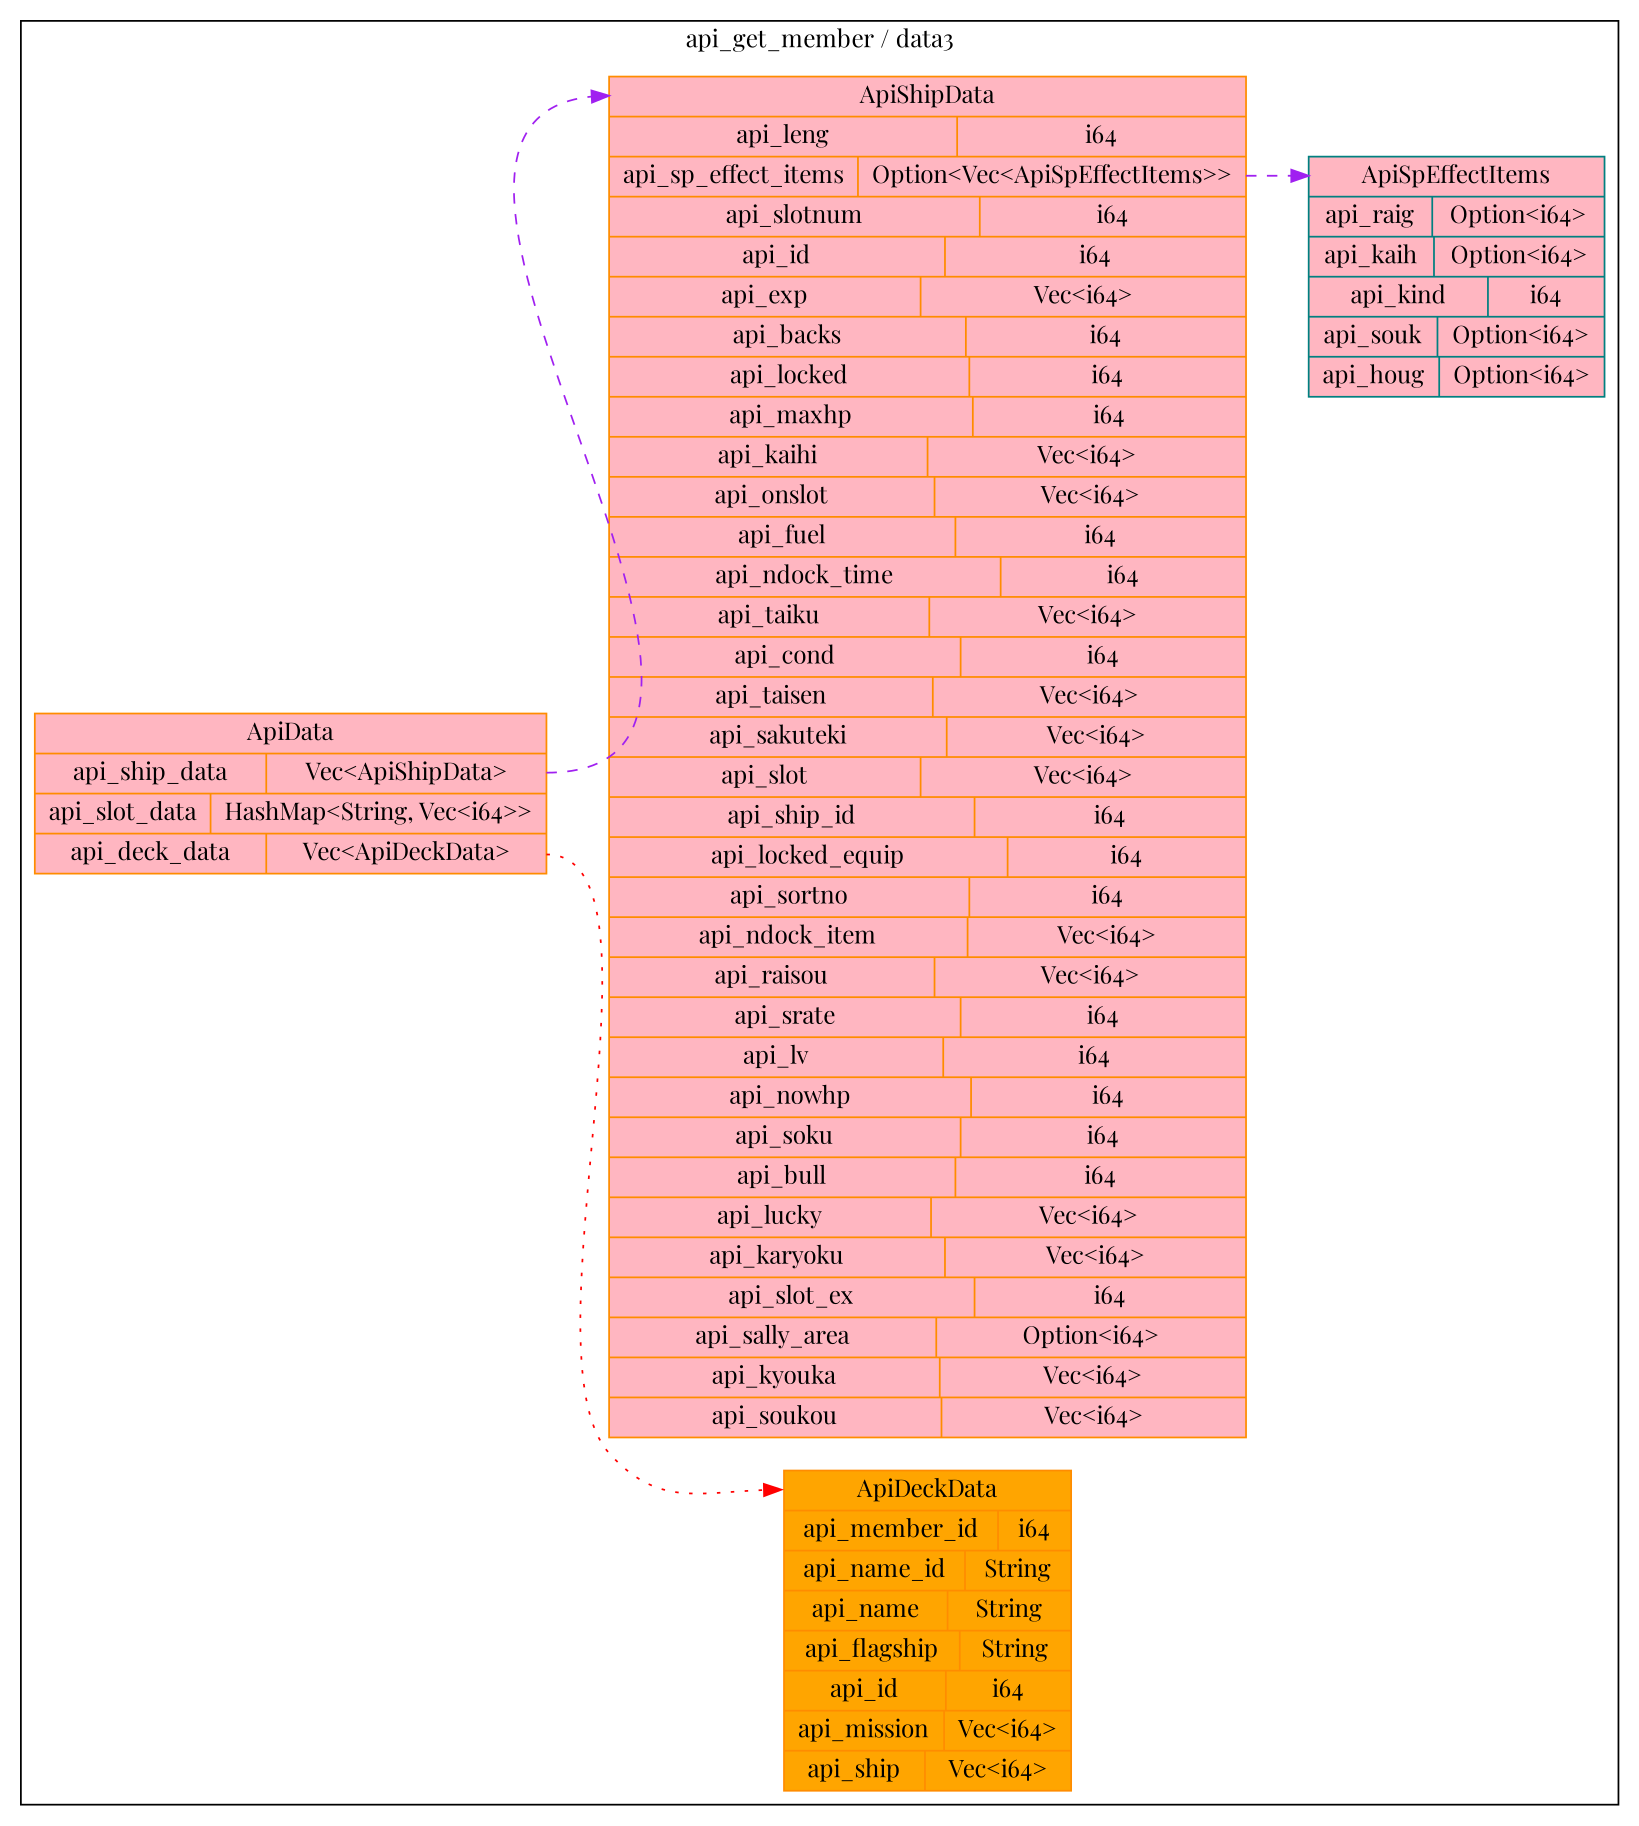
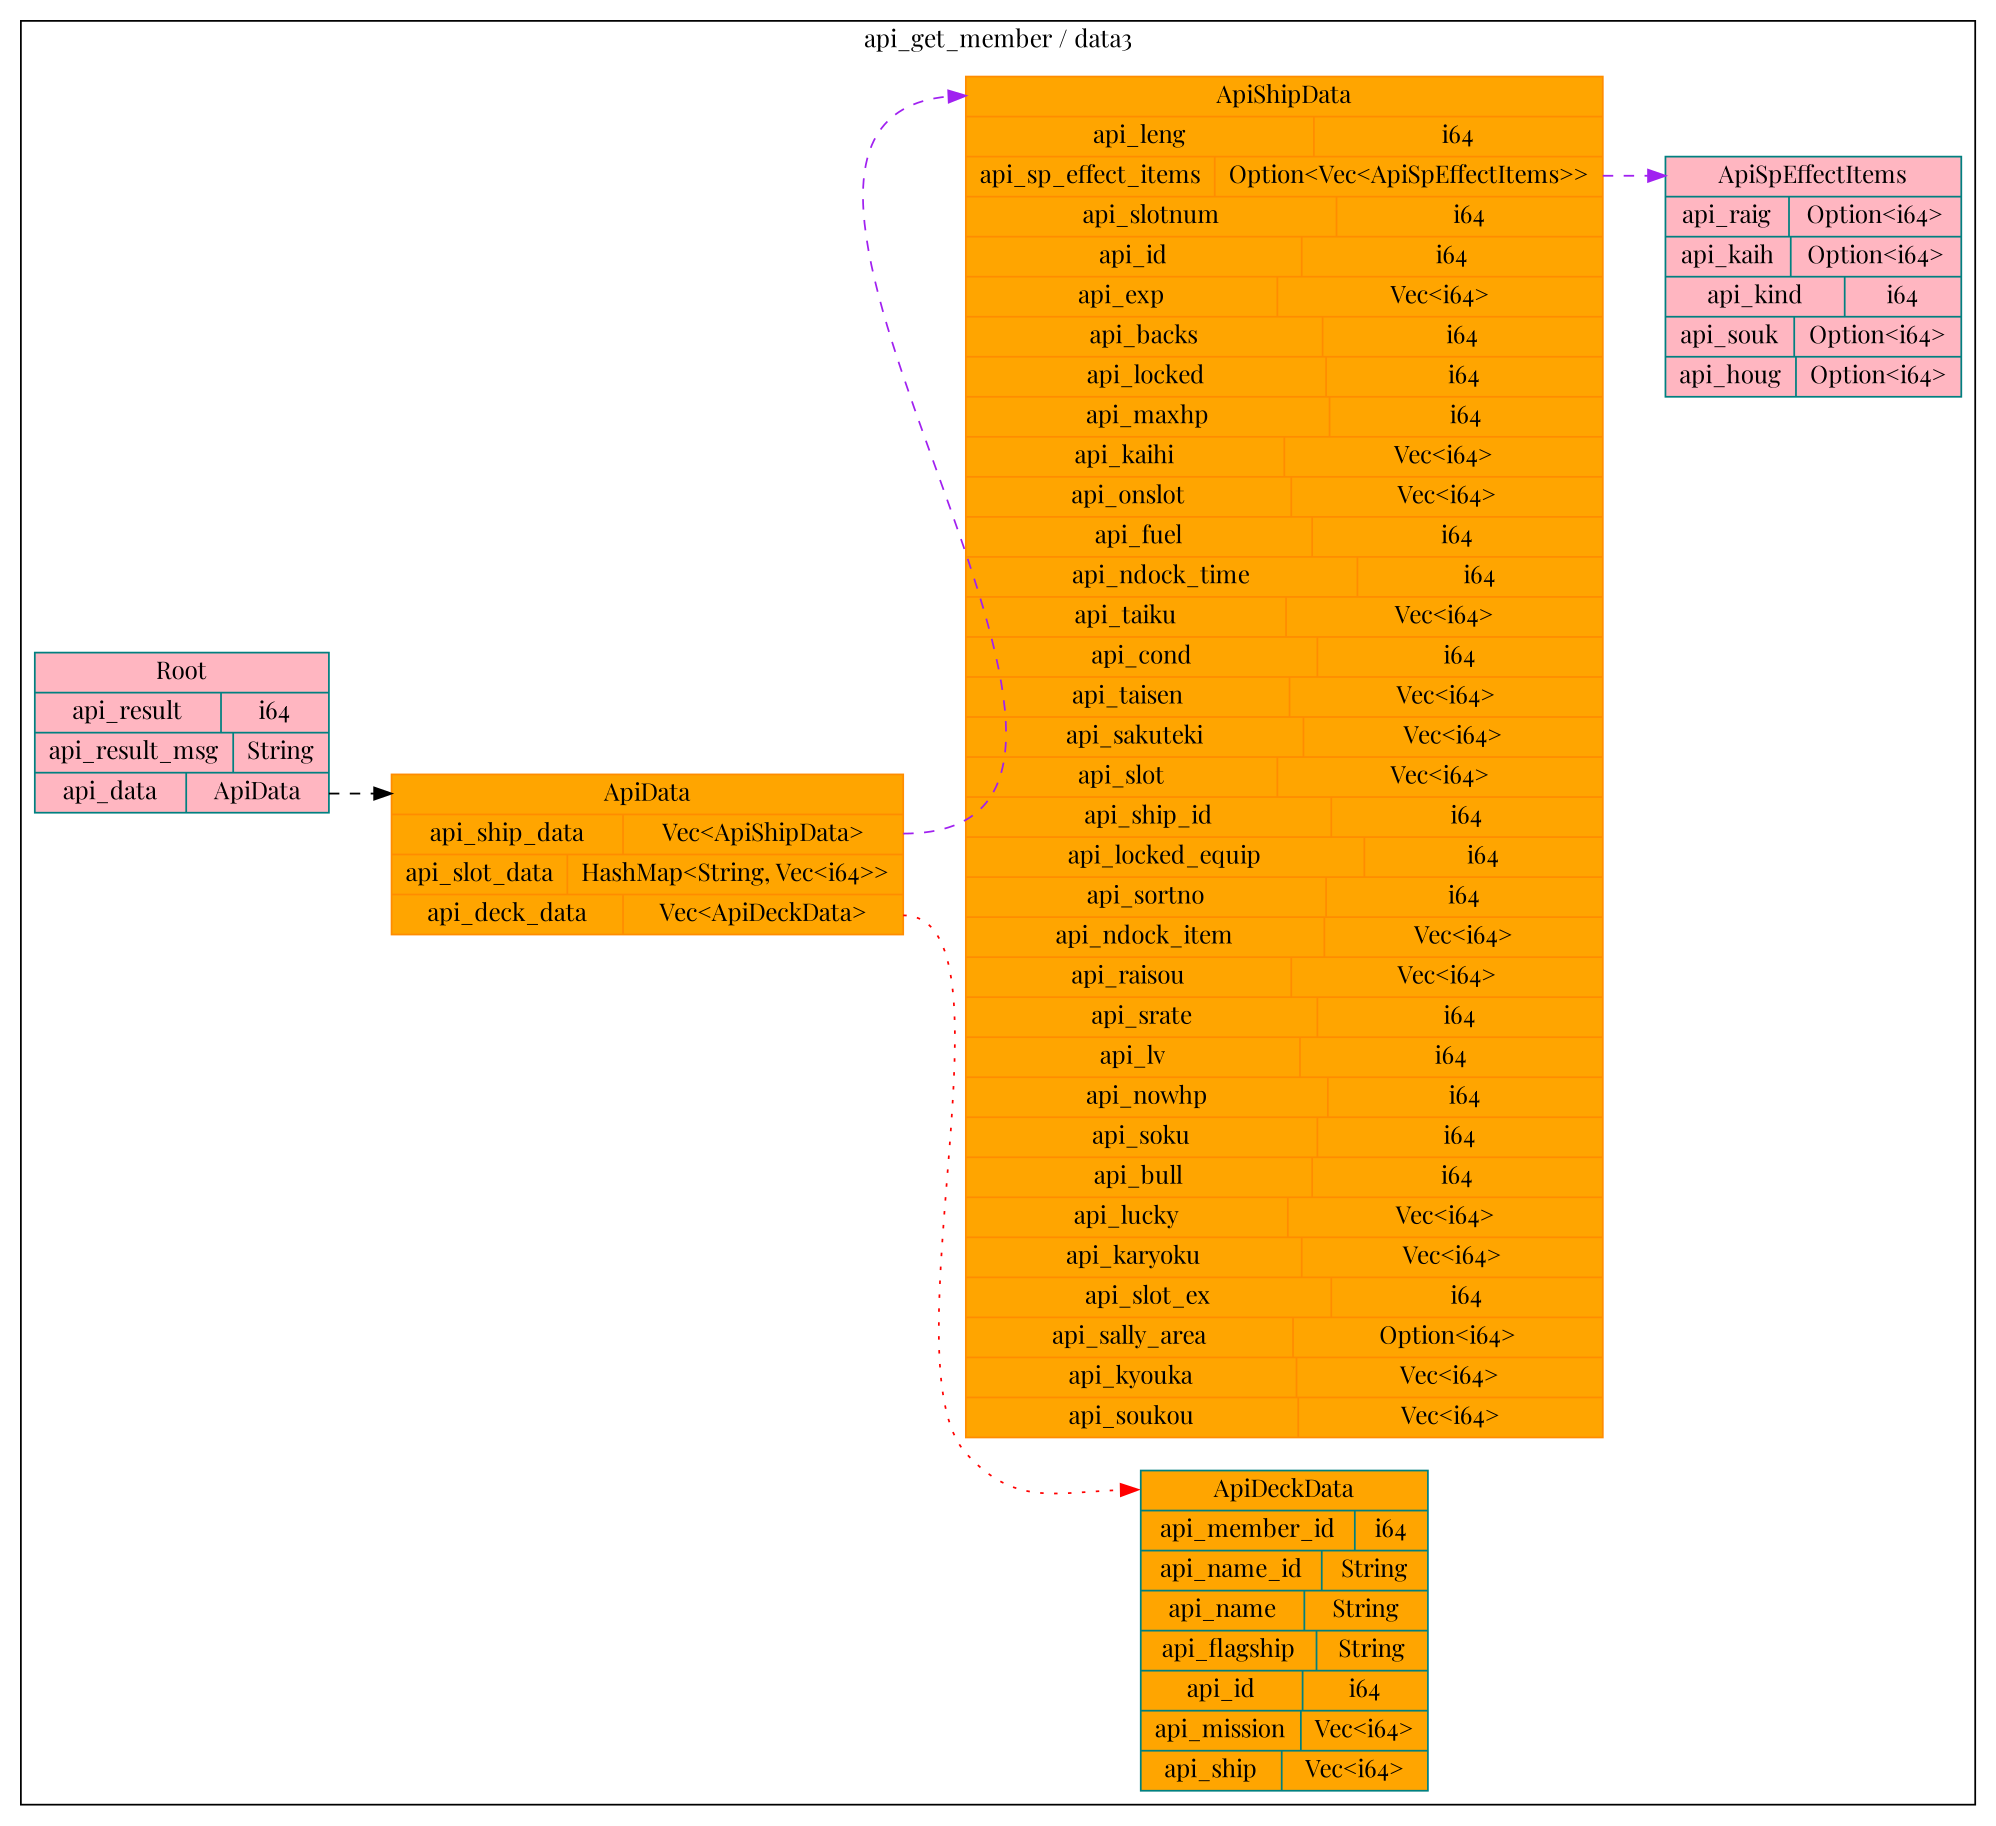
none -> (182, 733)
(928, 757) -> (1284, 757)
(291, 794) -> (647, 854)
(928, 1631) -> (1284, 1631)
